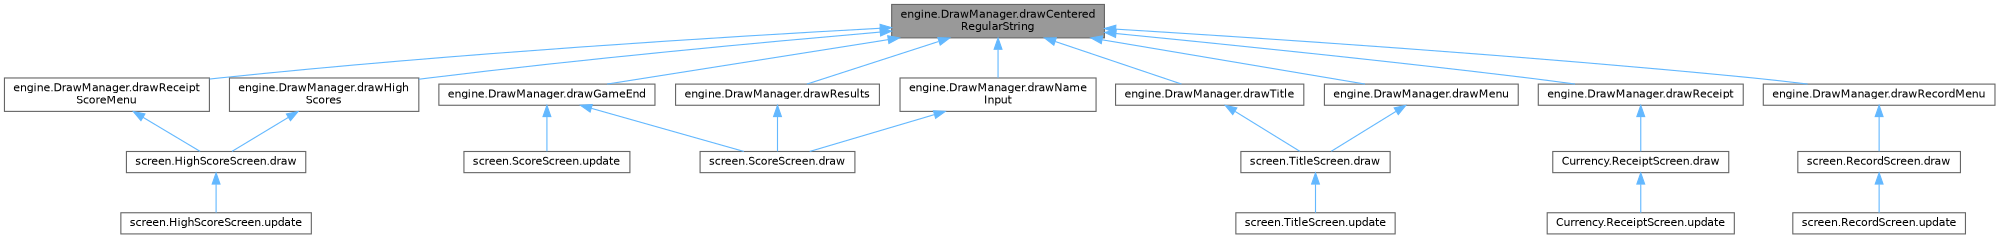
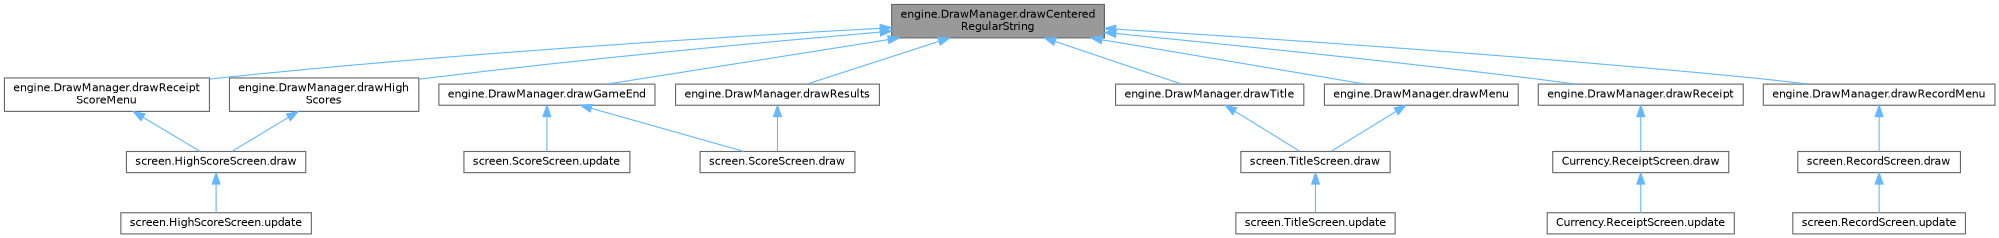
(998, 95) -> none
